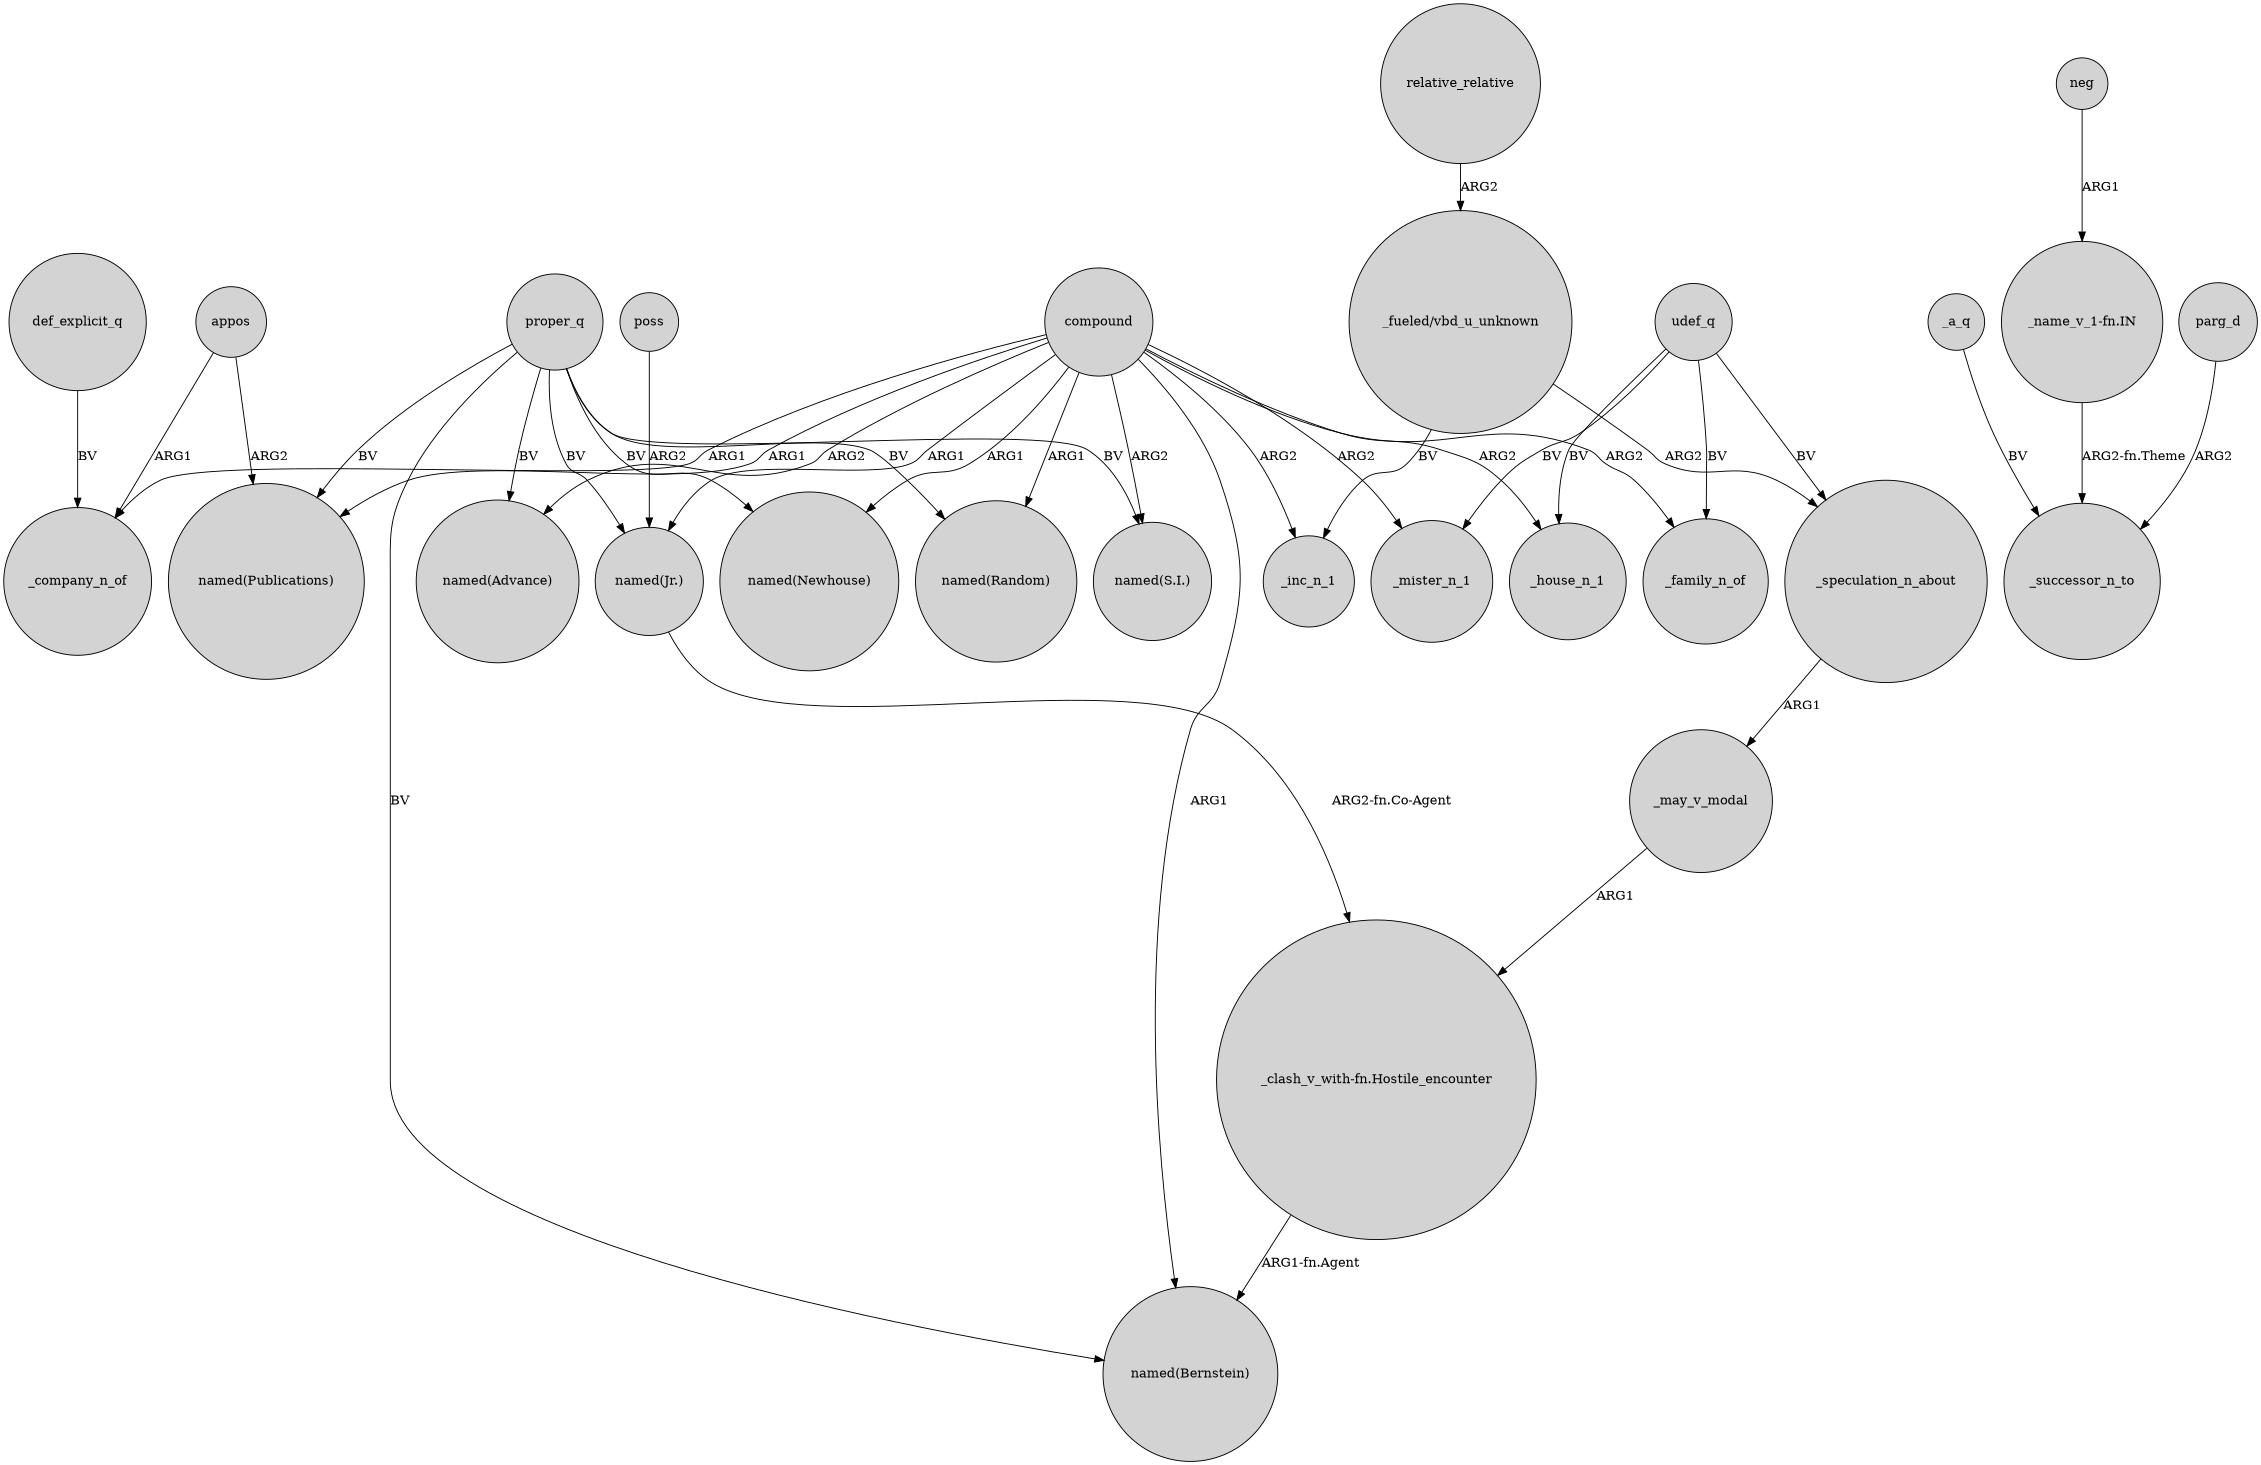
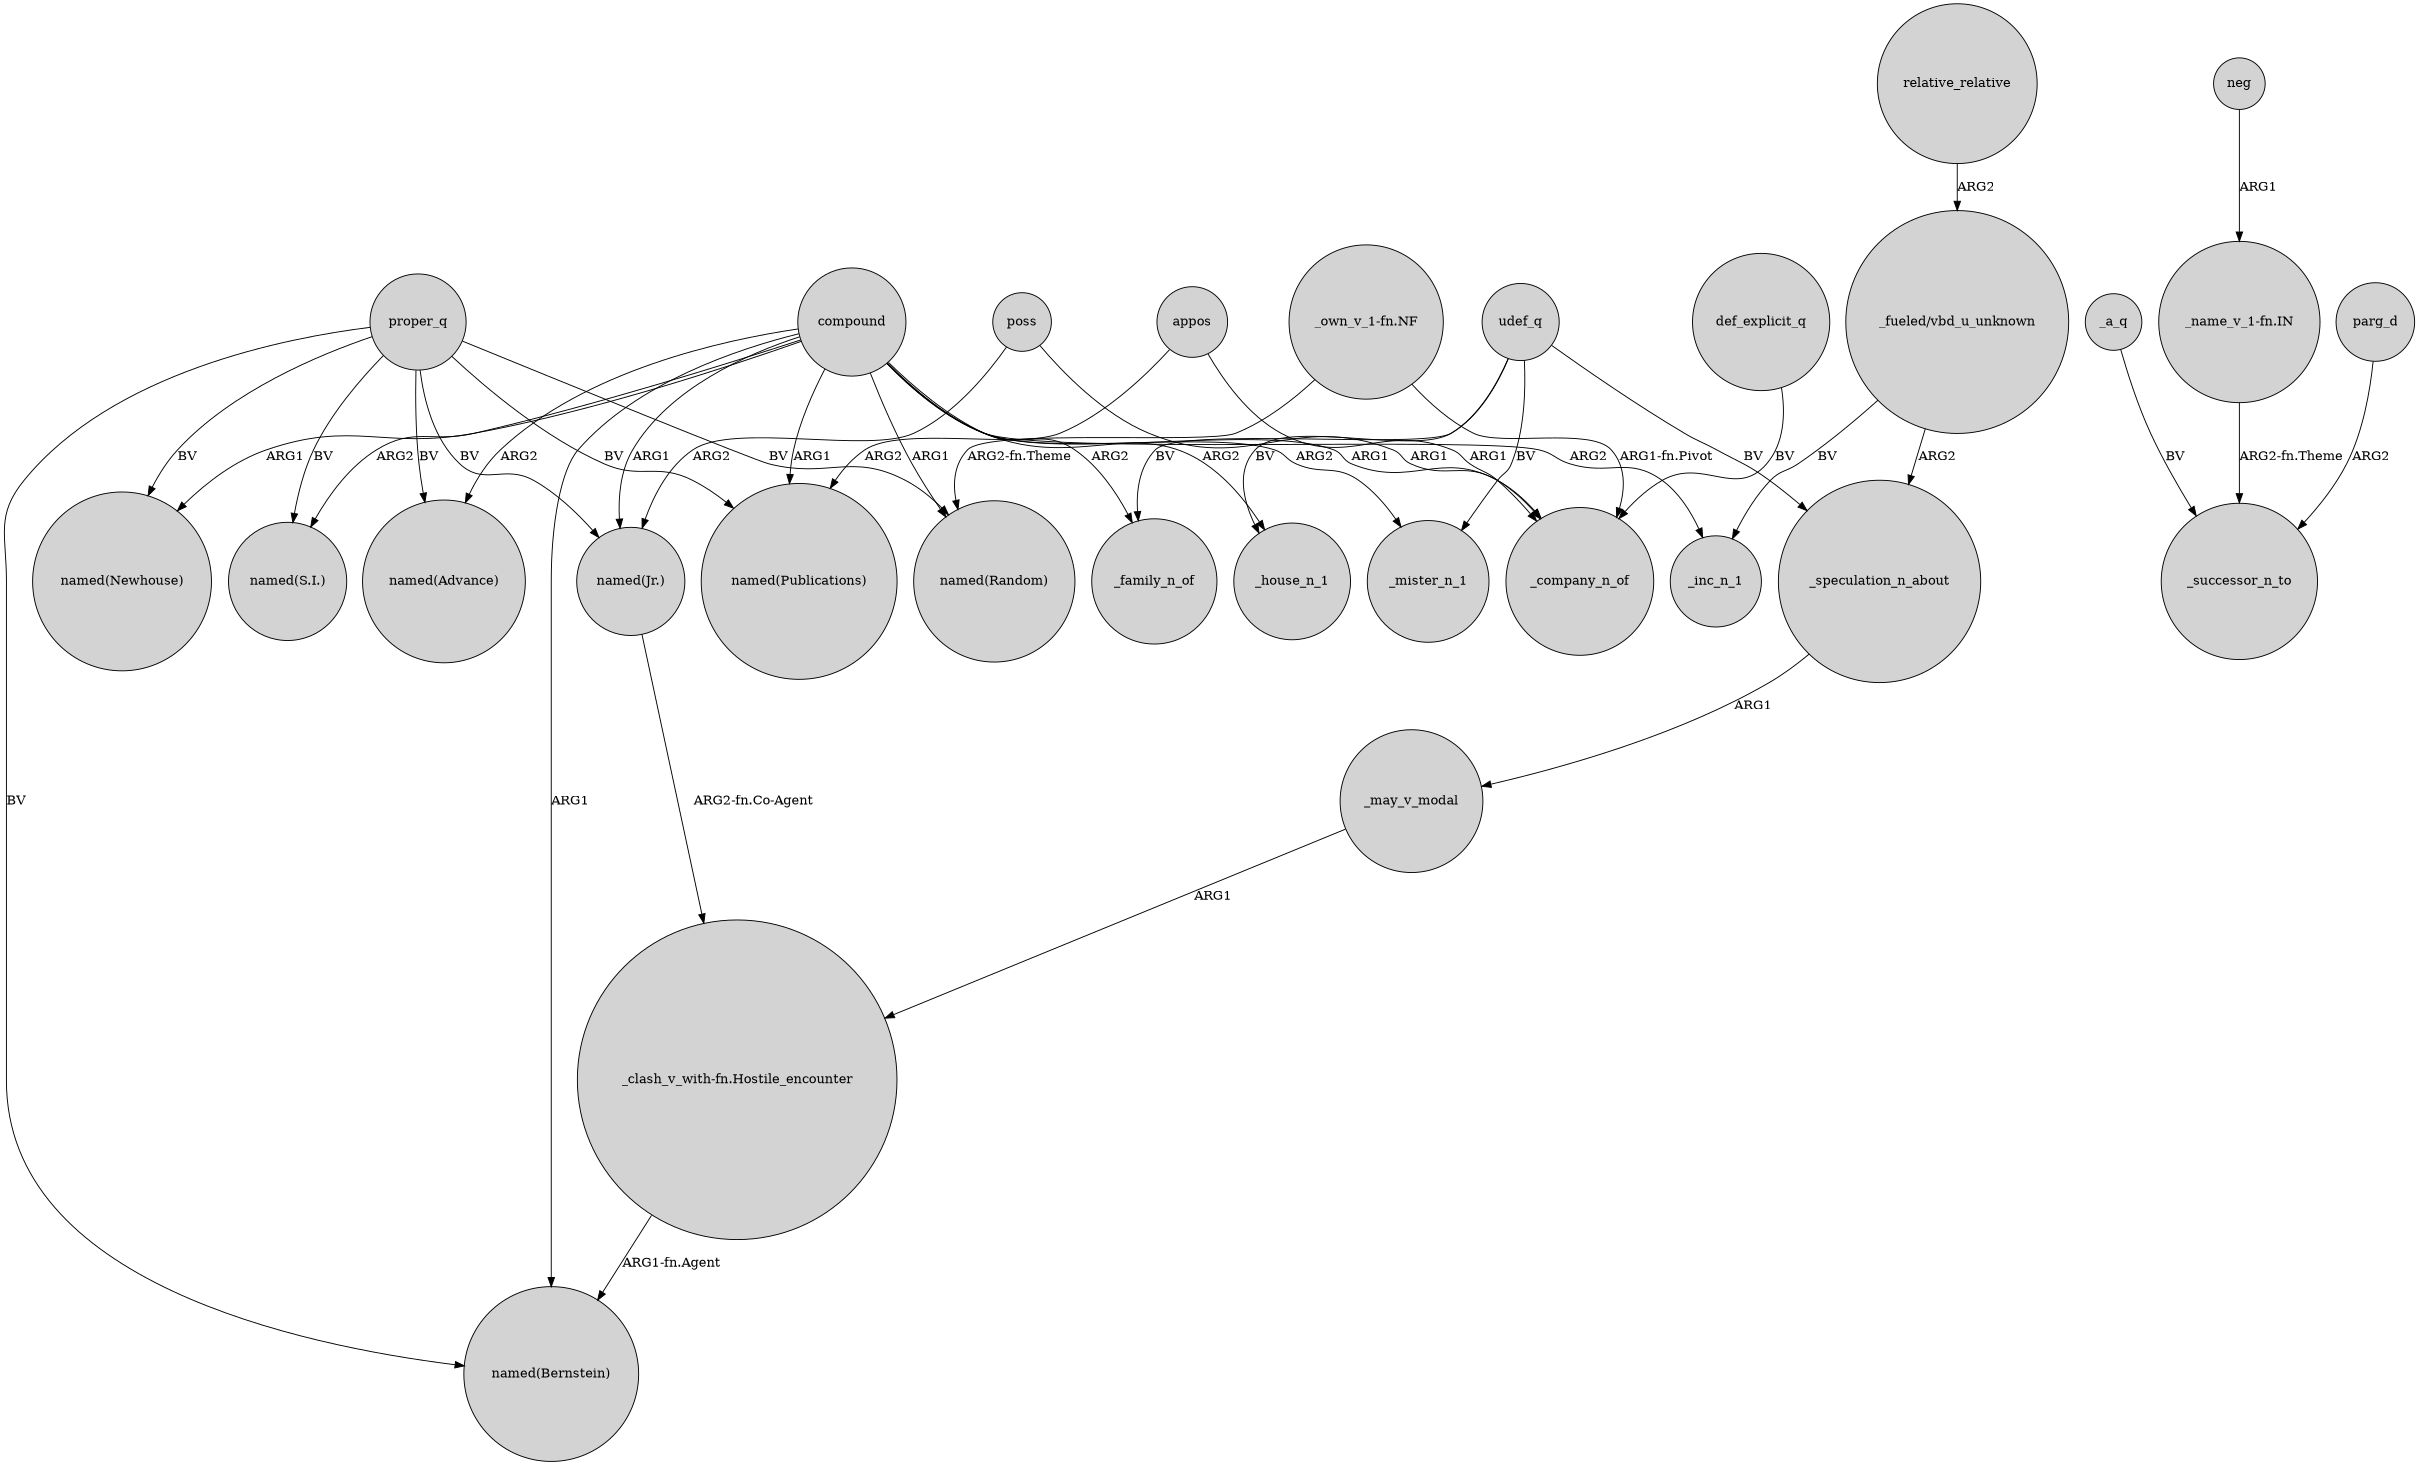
none -> (1366, 322)
none -> (1401, 455)
